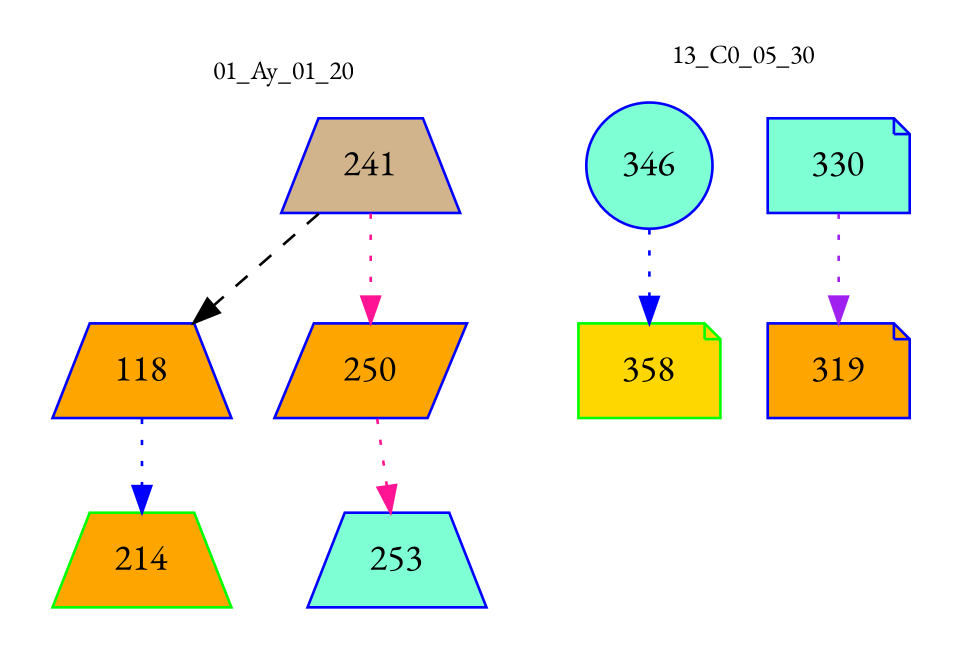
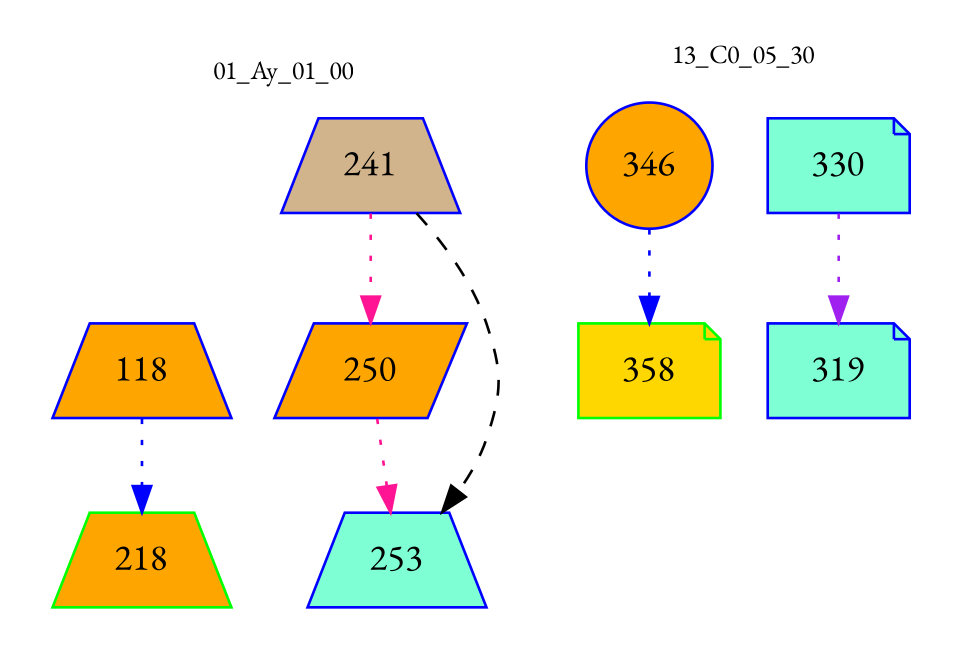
(284, 72) -> (284, 72)
(649, 166) -> (649, 166)
(266, 259) -> (493, 345)
(839, 371) -> (839, 371)
(142, 560) -> (142, 560)
